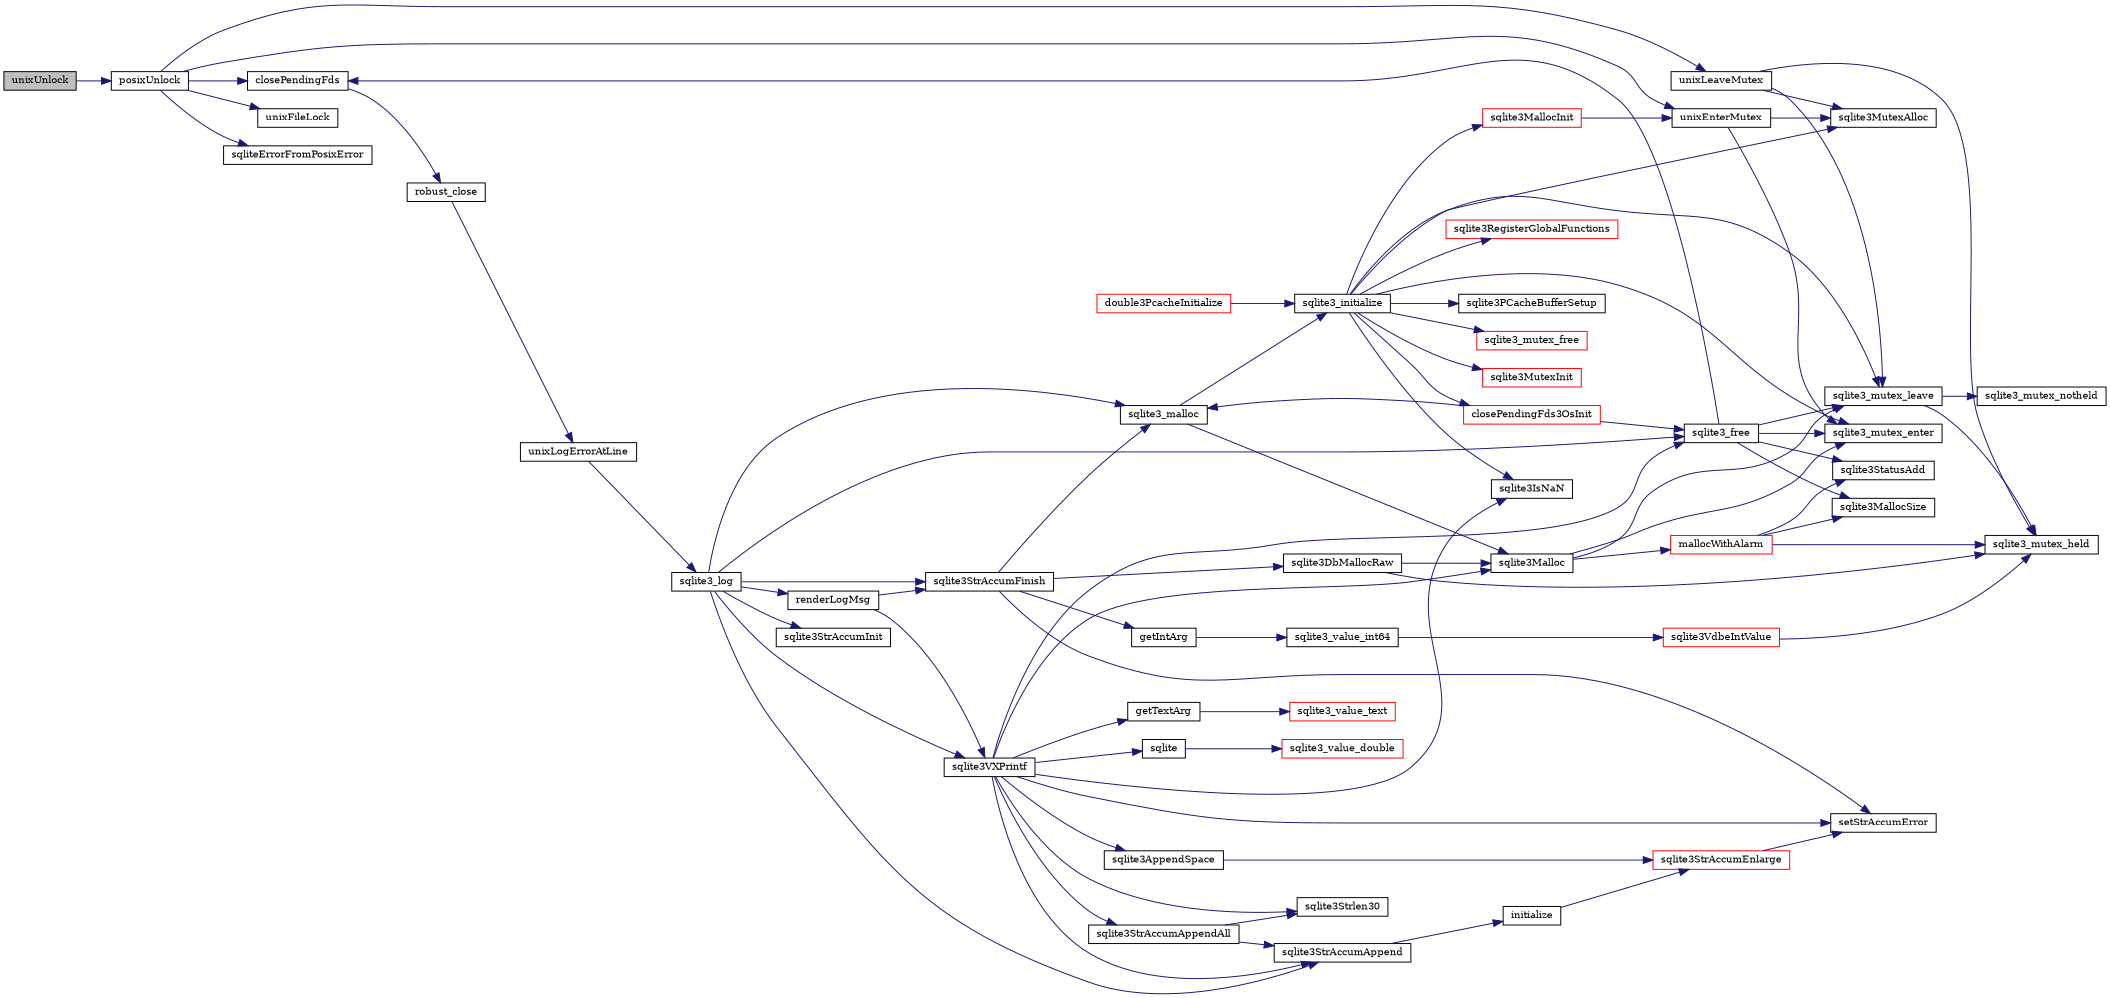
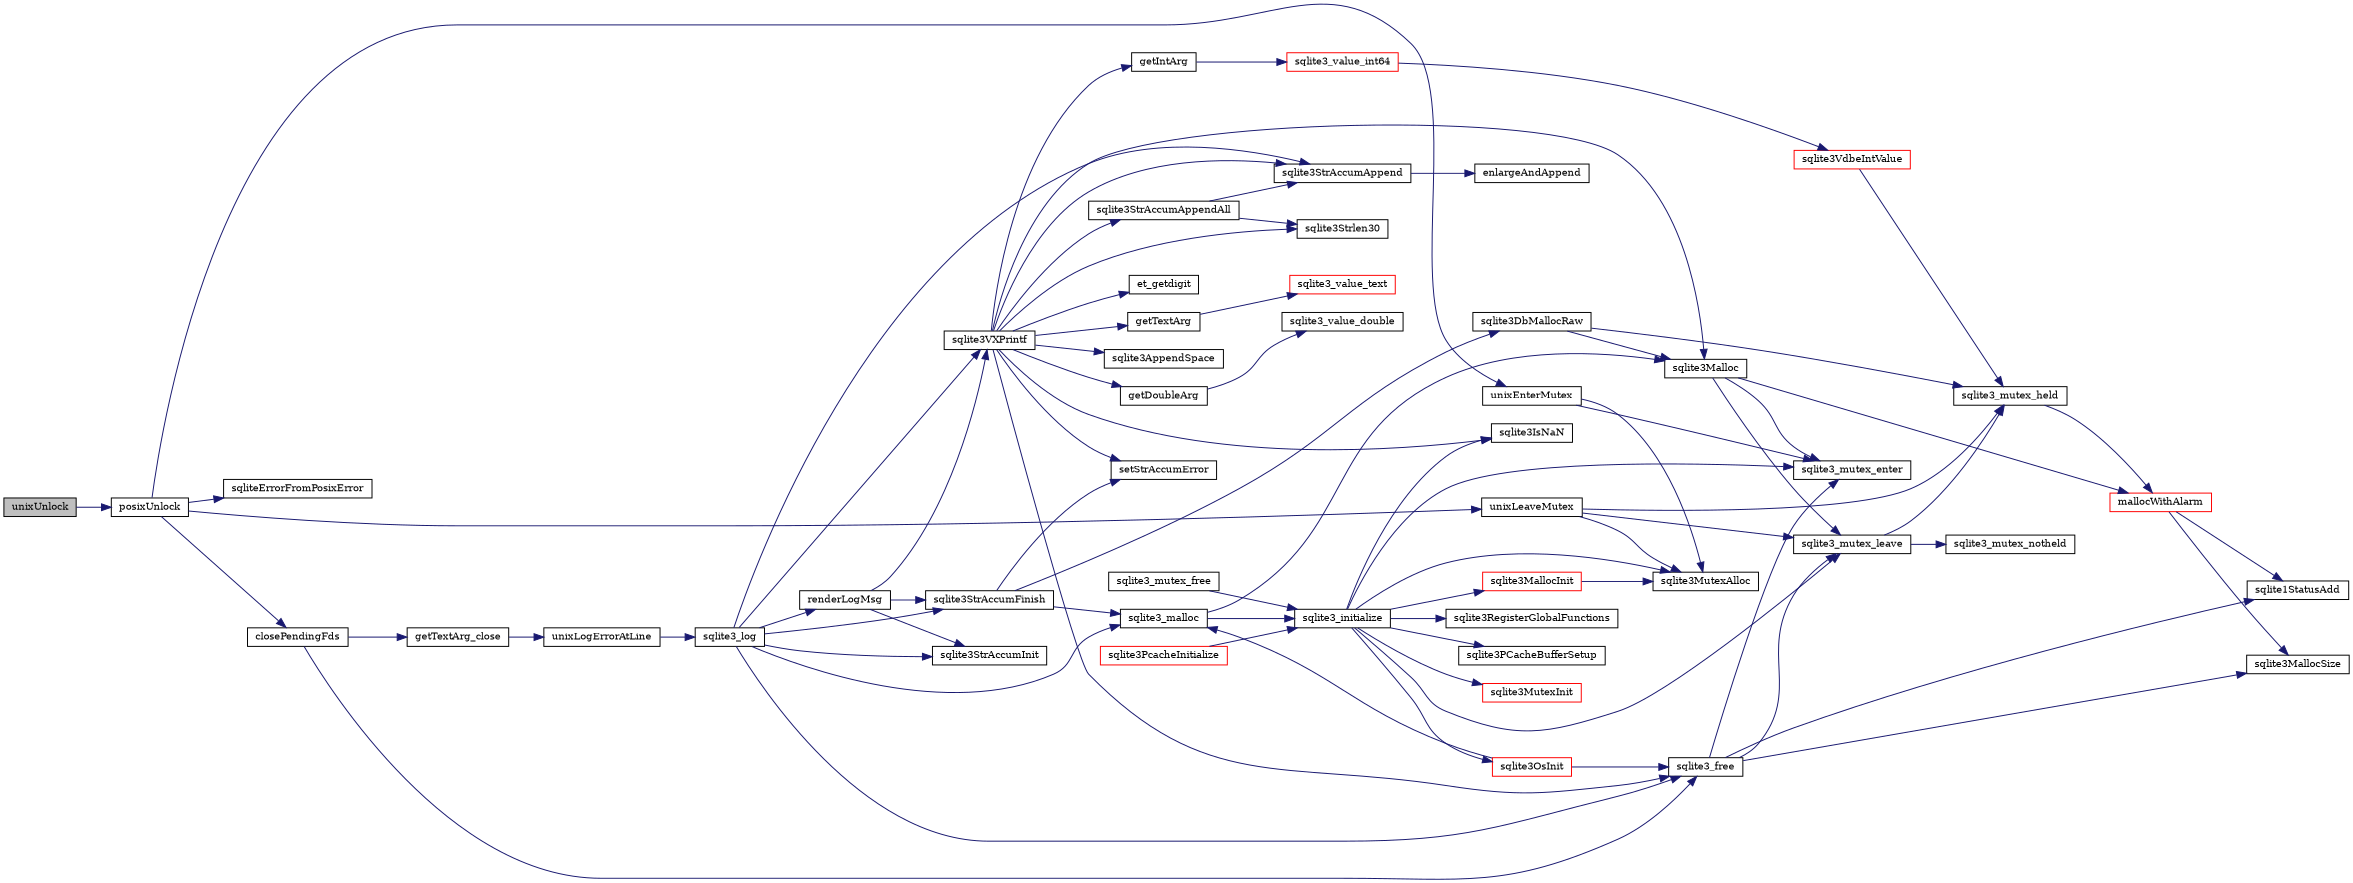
(1165, 81) -> (962, 878)
(298, 118) -> none
(1622, 118) -> (1612, 581)
(446, 192) -> (458, 637)
(1532, 229) -> (1532, 619)
none -> (1164, 285)
(1164, 304) -> (1164, 656)
(1433, 321) -> (1250, 599)
(1532, 341) -> (1164, 581)
(1532, 415) -> (1532, 767)
(1883, 471) -> (2298, 590)
(1874, 545) -> (2100, 439)
(1077, 610) -> (1027, 182)
none -> (913, 626)
(1343, 637) -> (1343, 62)
(1164, 749) -> (1164, 396)
(1343, 749) -> (1343, 322)
(1721, 860) -> none
(1532, 916) -> (1532, 173)
